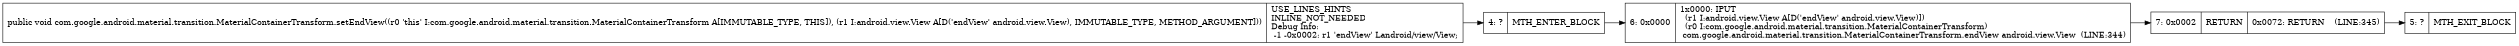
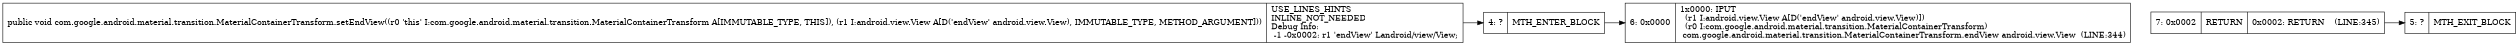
(2138, 23) -> none
(2316, 23) -> (2316, 23)
